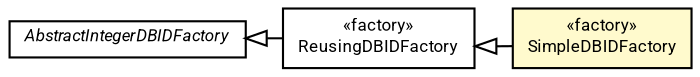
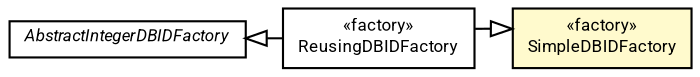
(504, 46) -> (483, 29)
